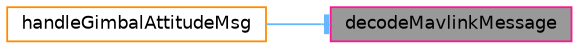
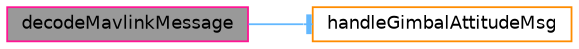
(294, 24) -> (276, 24)
